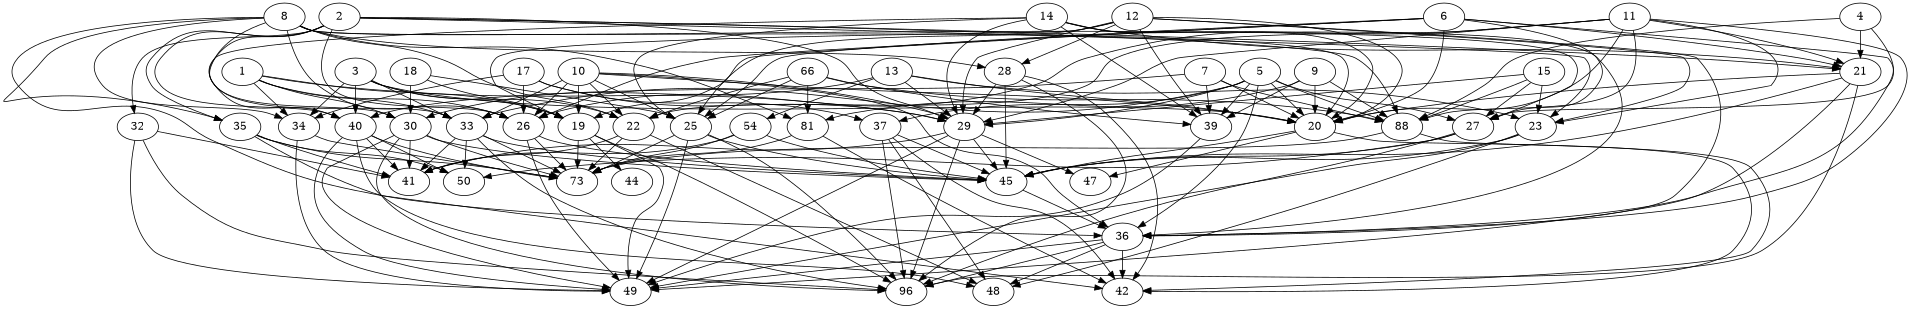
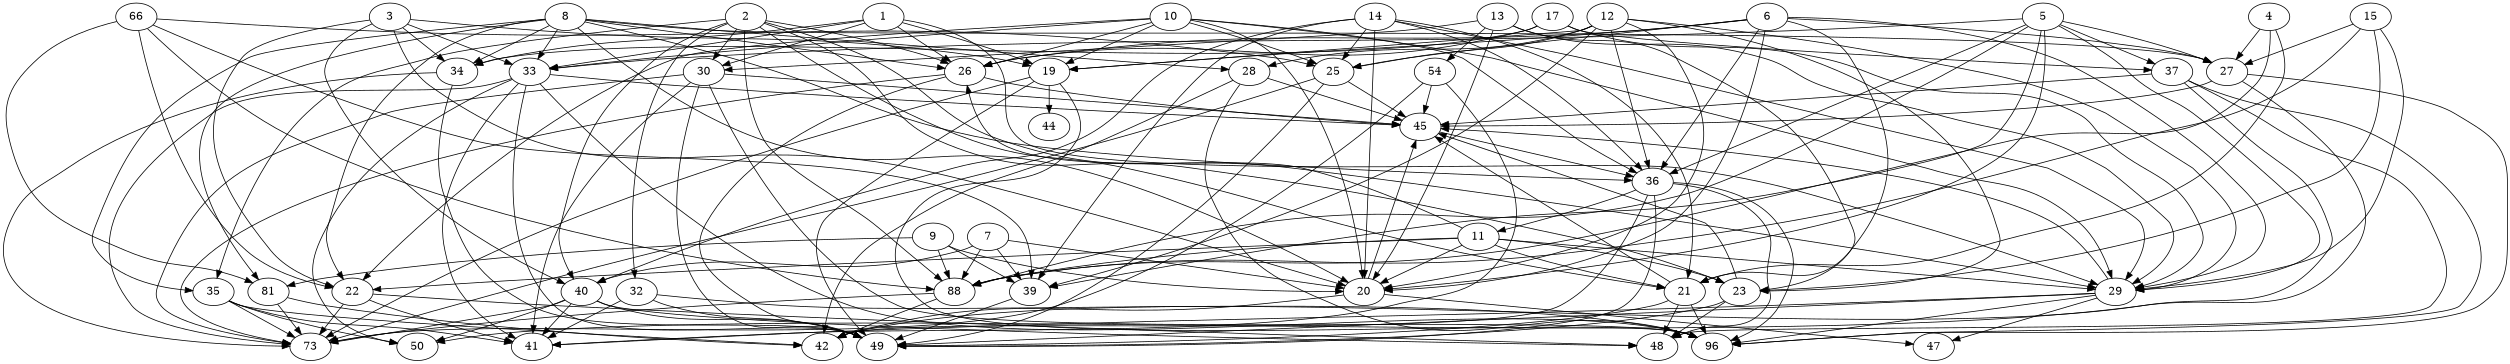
(411, 72) -> none
(1602, 88) -> (1673, 316)
(987, 96) -> (2121, 94)
(807, 194) -> none
(1692, 207) -> (1597, 204)
none -> (544, 292)
